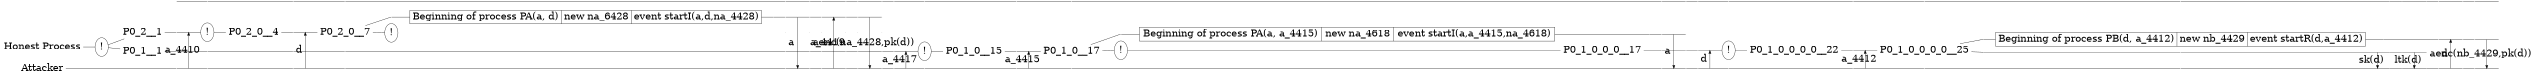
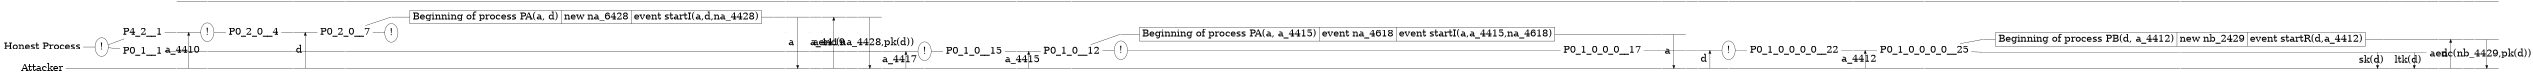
(142, 32) -> (142, 32)
(1358, 34) -> (1358, 34)
(2212, 39) -> (2212, 39)
(1072, 51) -> (1072, 51)
